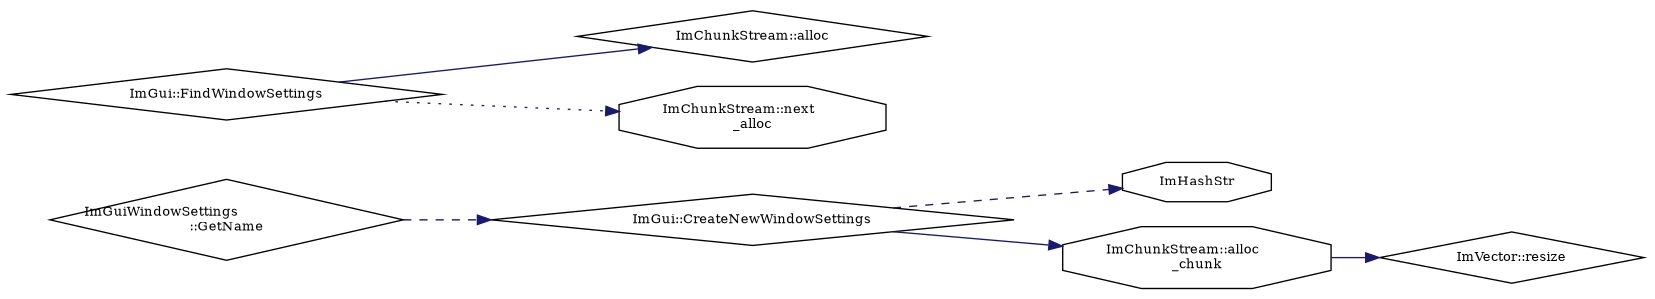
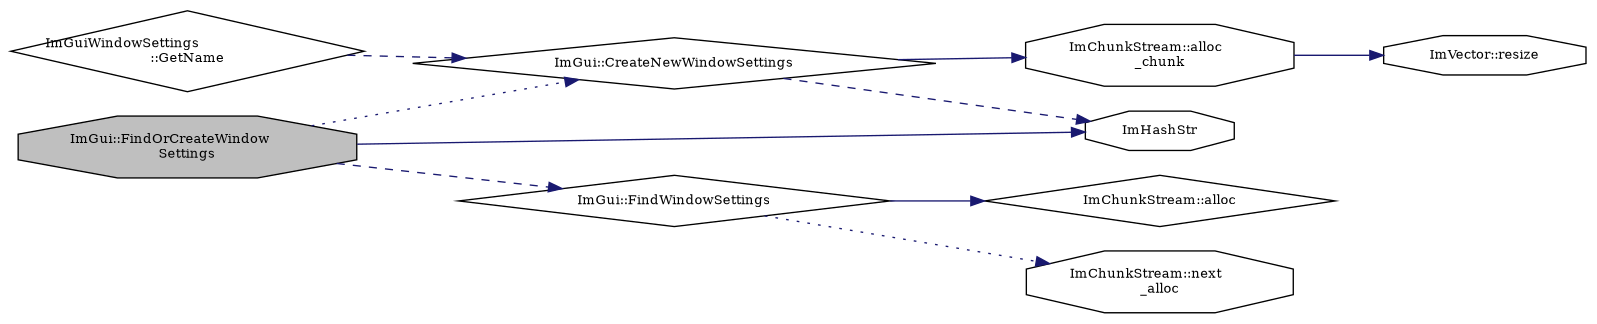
none -> (187, 147)
(1512, 258) -> (1485, 55)
